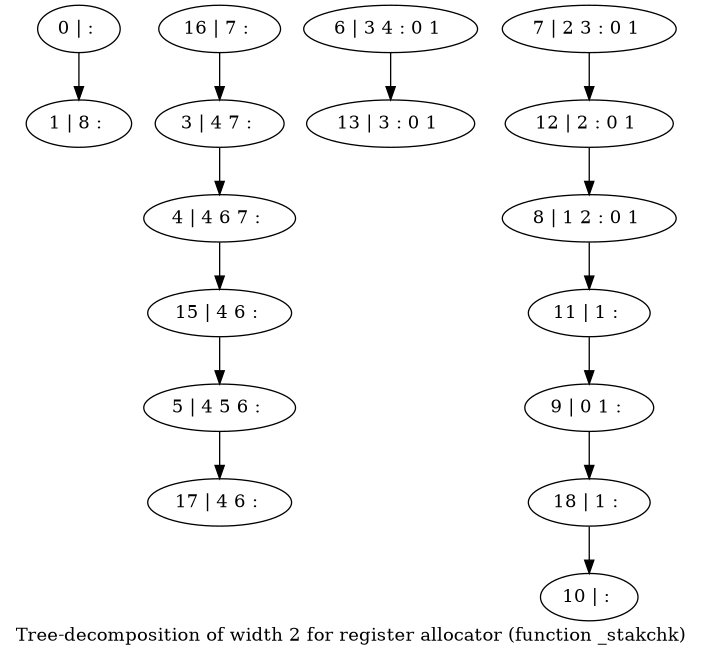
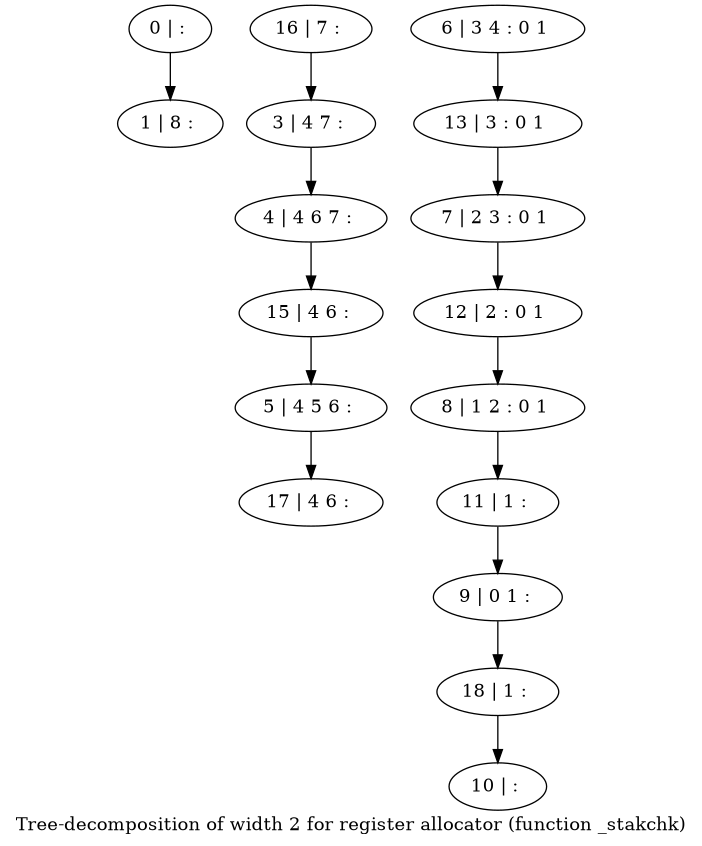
none -> (498, 165)
